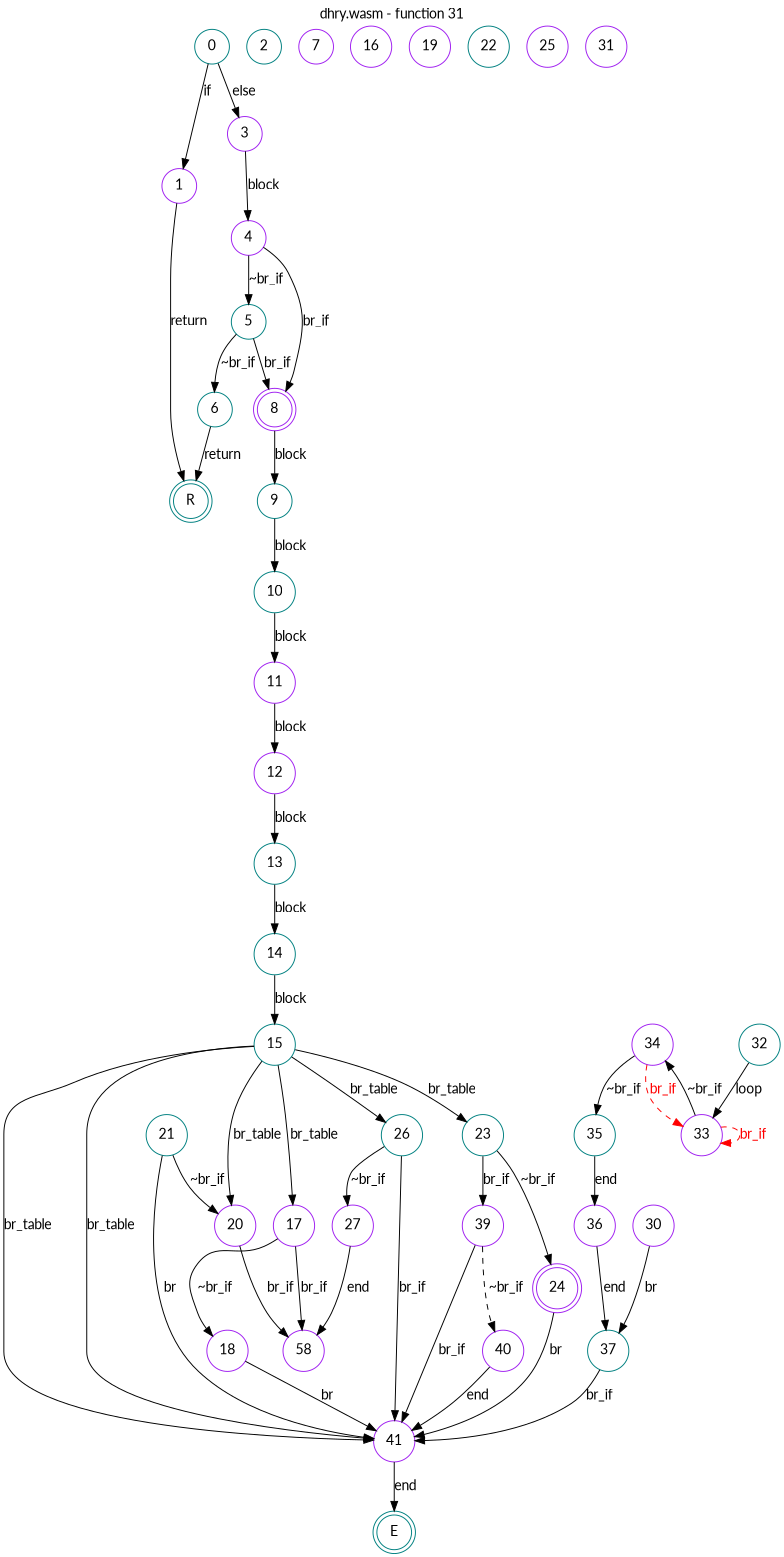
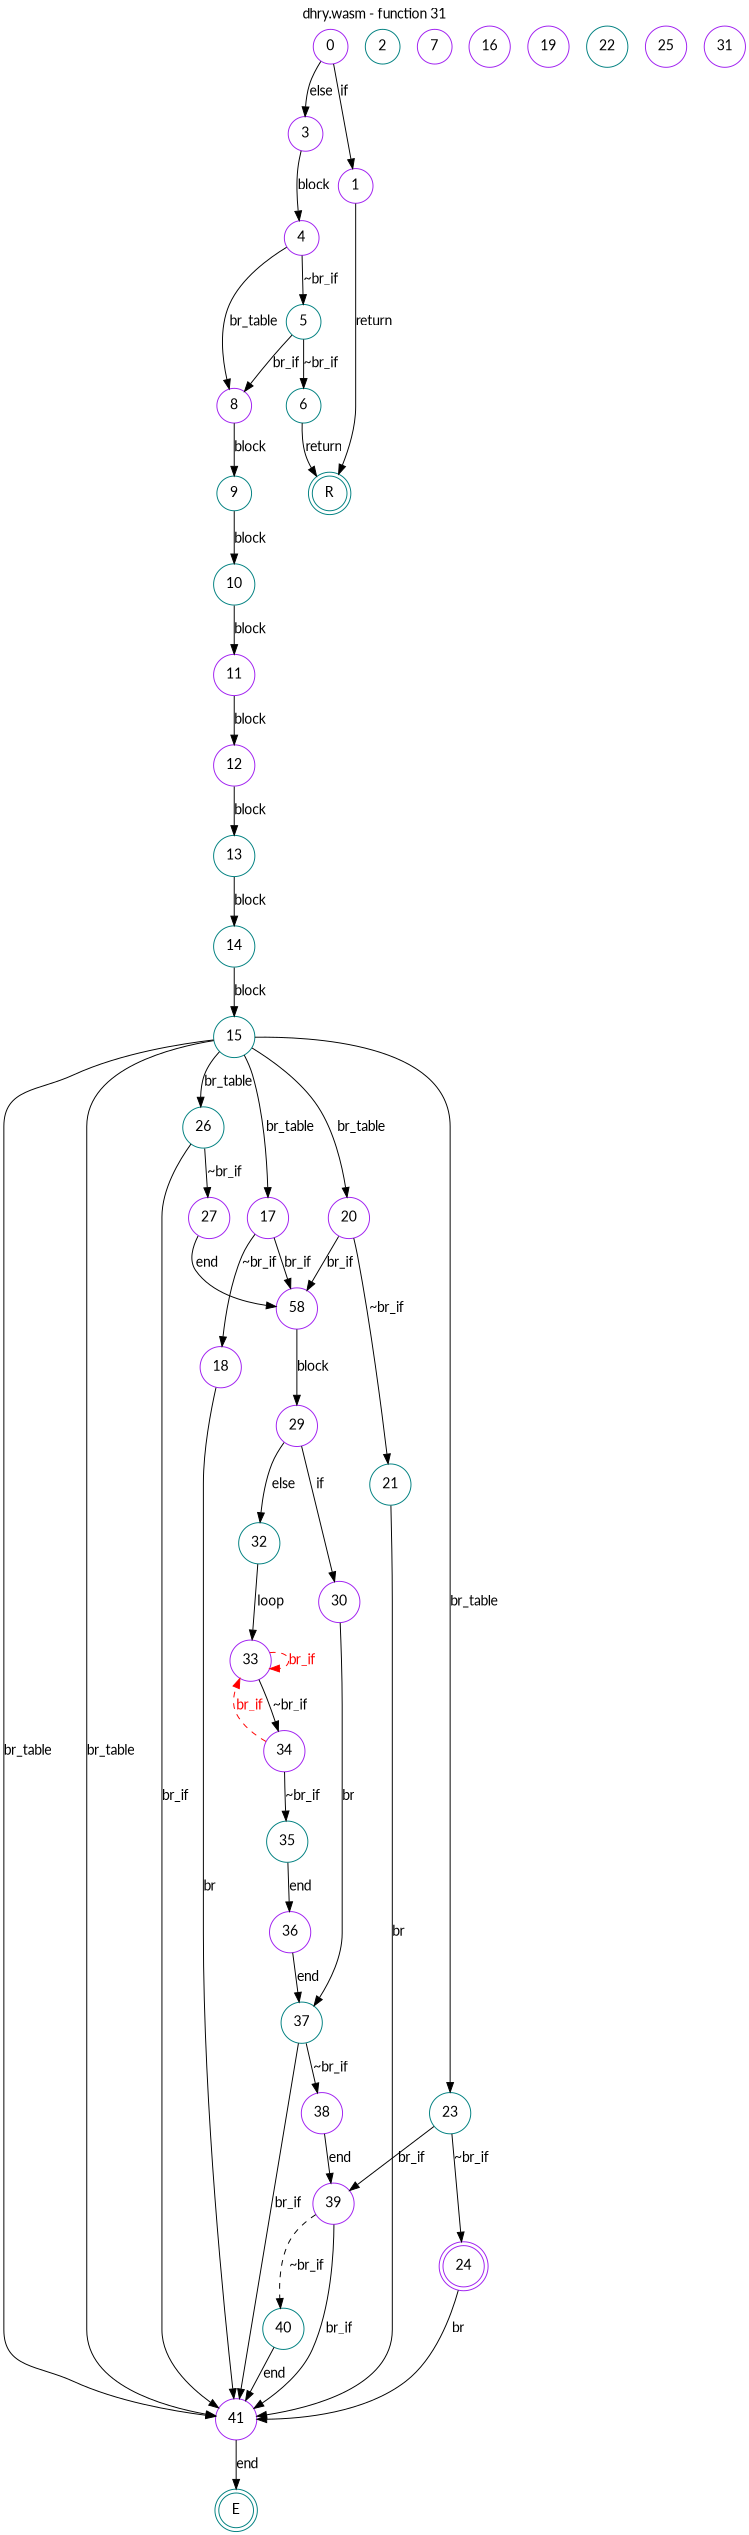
(212, 47) -> (331, 47)
(316, 322) -> (254, 322)
(275, 410) -> (234, 406)
(187, 1184) -> (372, 1346)
(503, 1351) -> (283, 2329)
none -> (297, 1426)
none -> (322, 2113)
